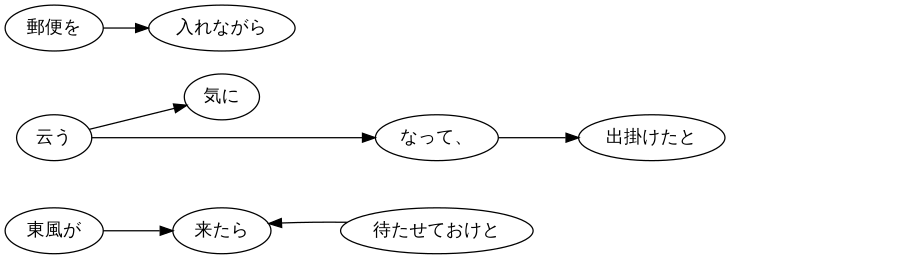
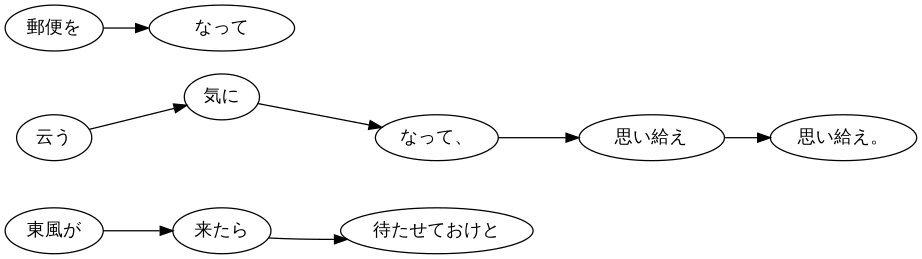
(222, 28) -> (222, 28)
(227, 138) -> (313, 114)
(652, 138) -> (652, 138)
none -> (844, 138)
(314, 222) -> (301, 239)
